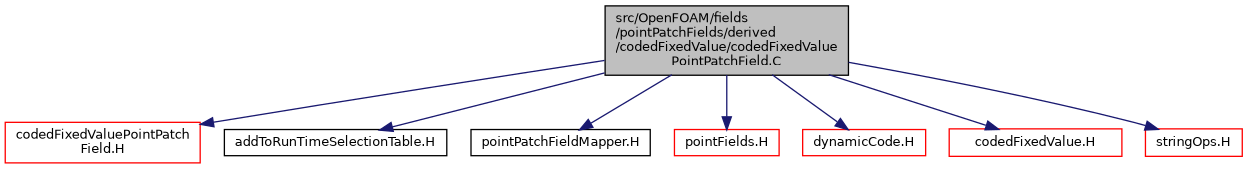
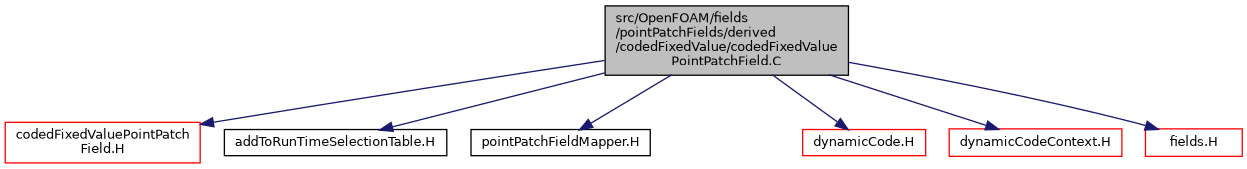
(727, 143) -> none
(1036, 143) -> (1036, 143)
(1194, 143) -> (1194, 143)
